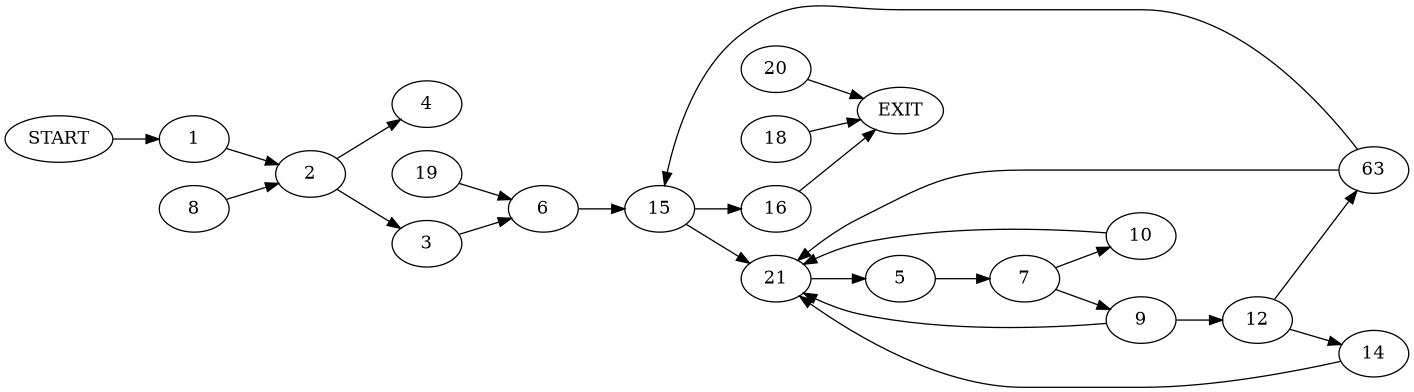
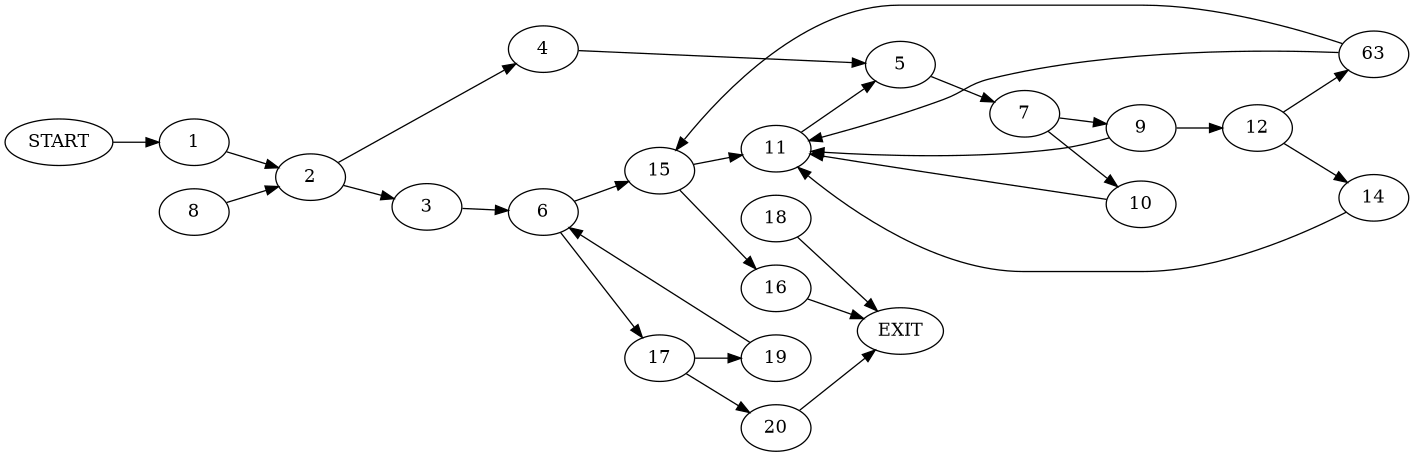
none -> (715, 57)
(776, 279) -> (776, 149)
none -> (660, 358)
